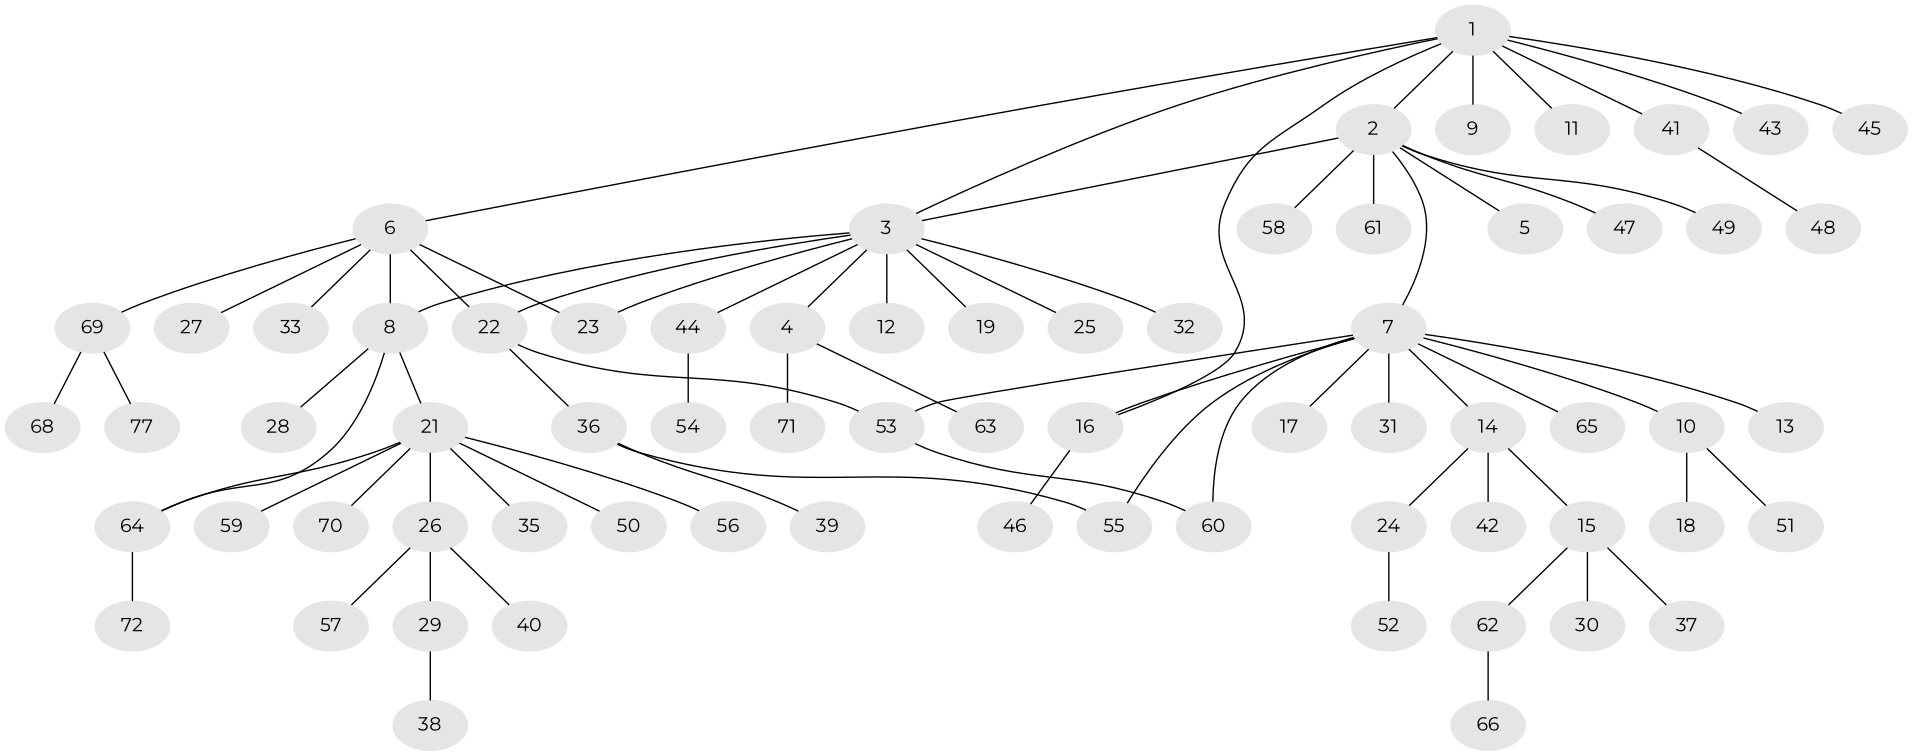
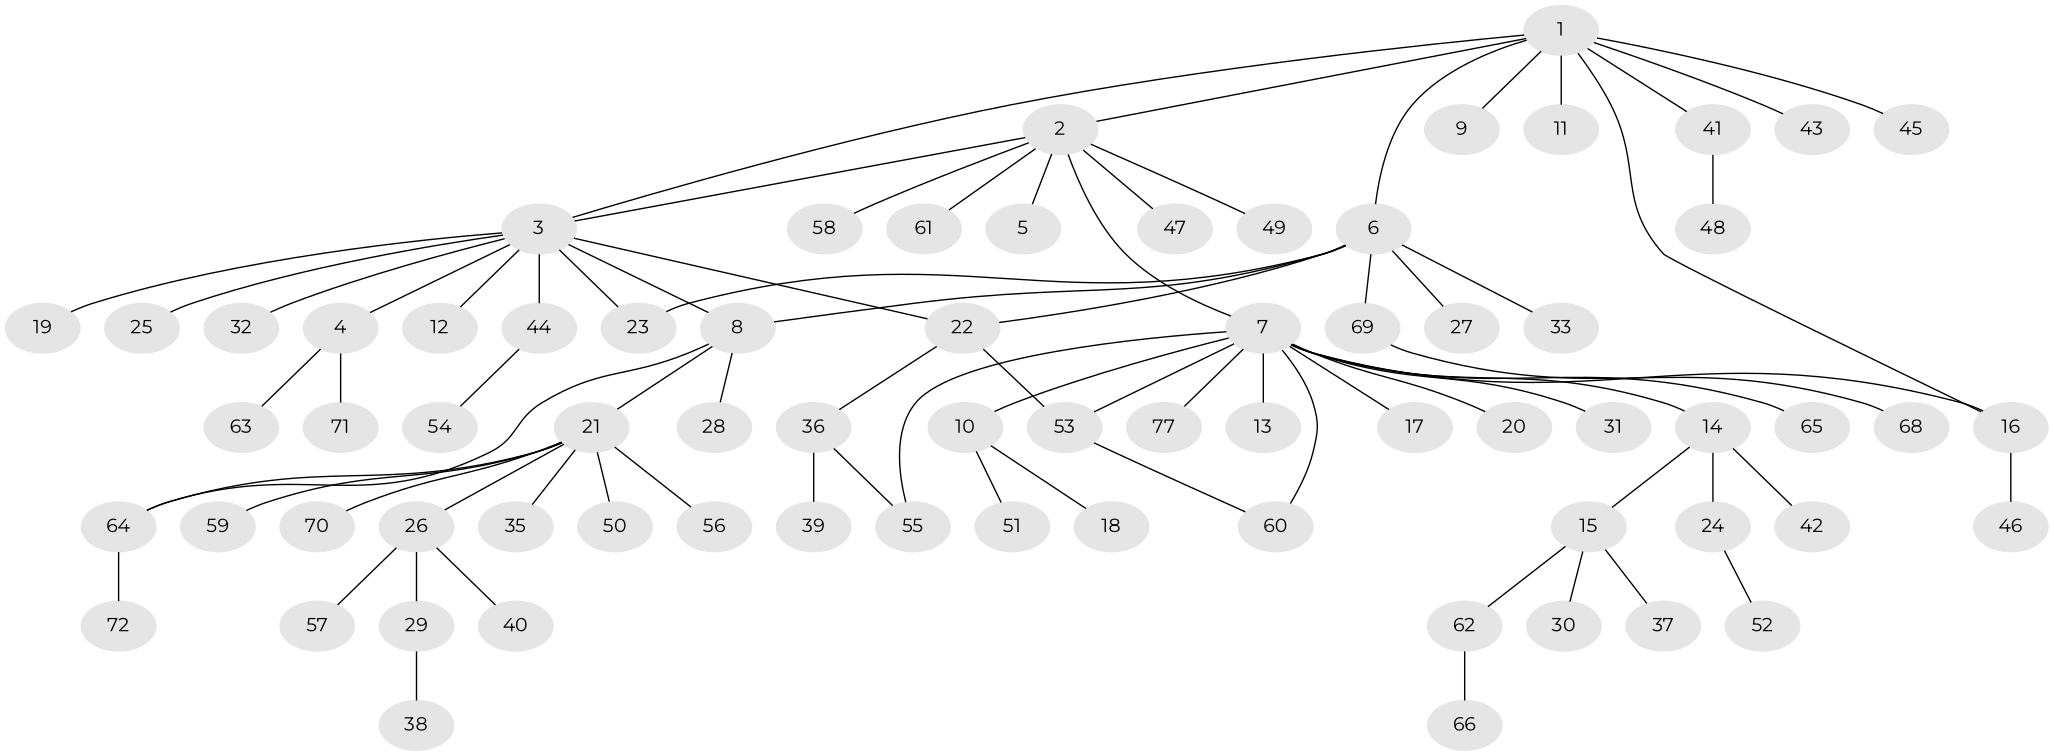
(117, 378) -> (1214, 378)
none -> (1514, 428)
